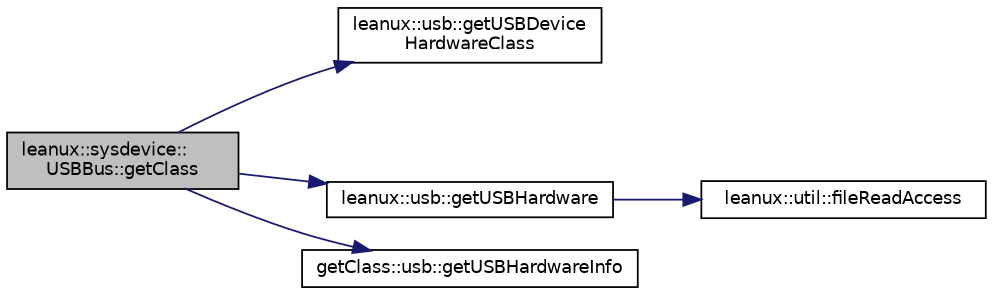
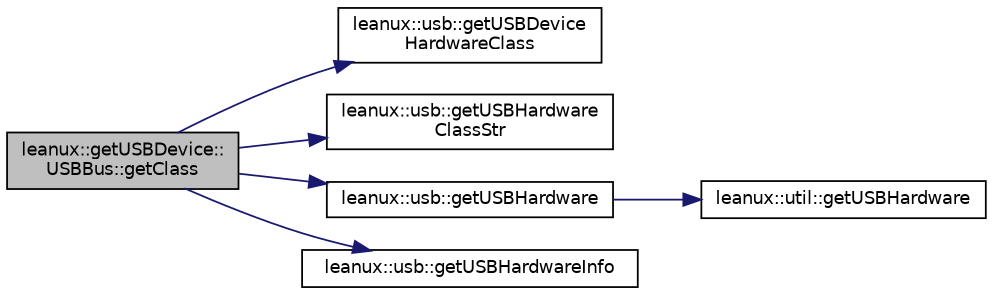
none -> (470, 122)
(123, 161) -> (123, 161)
(844, 200) -> (844, 200)
(470, 269) -> (470, 269)
